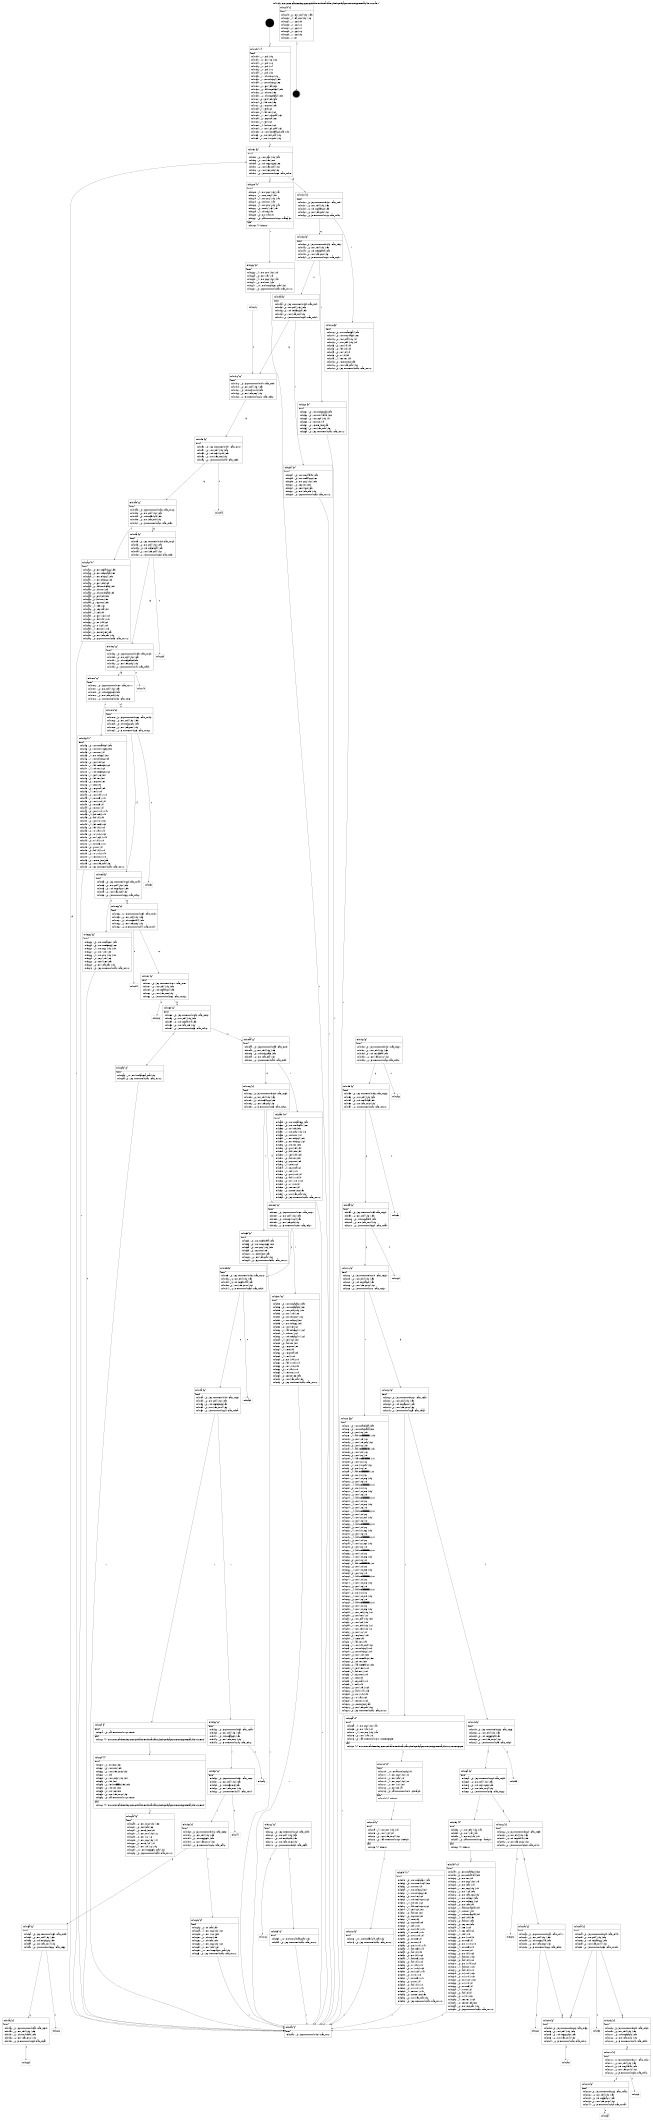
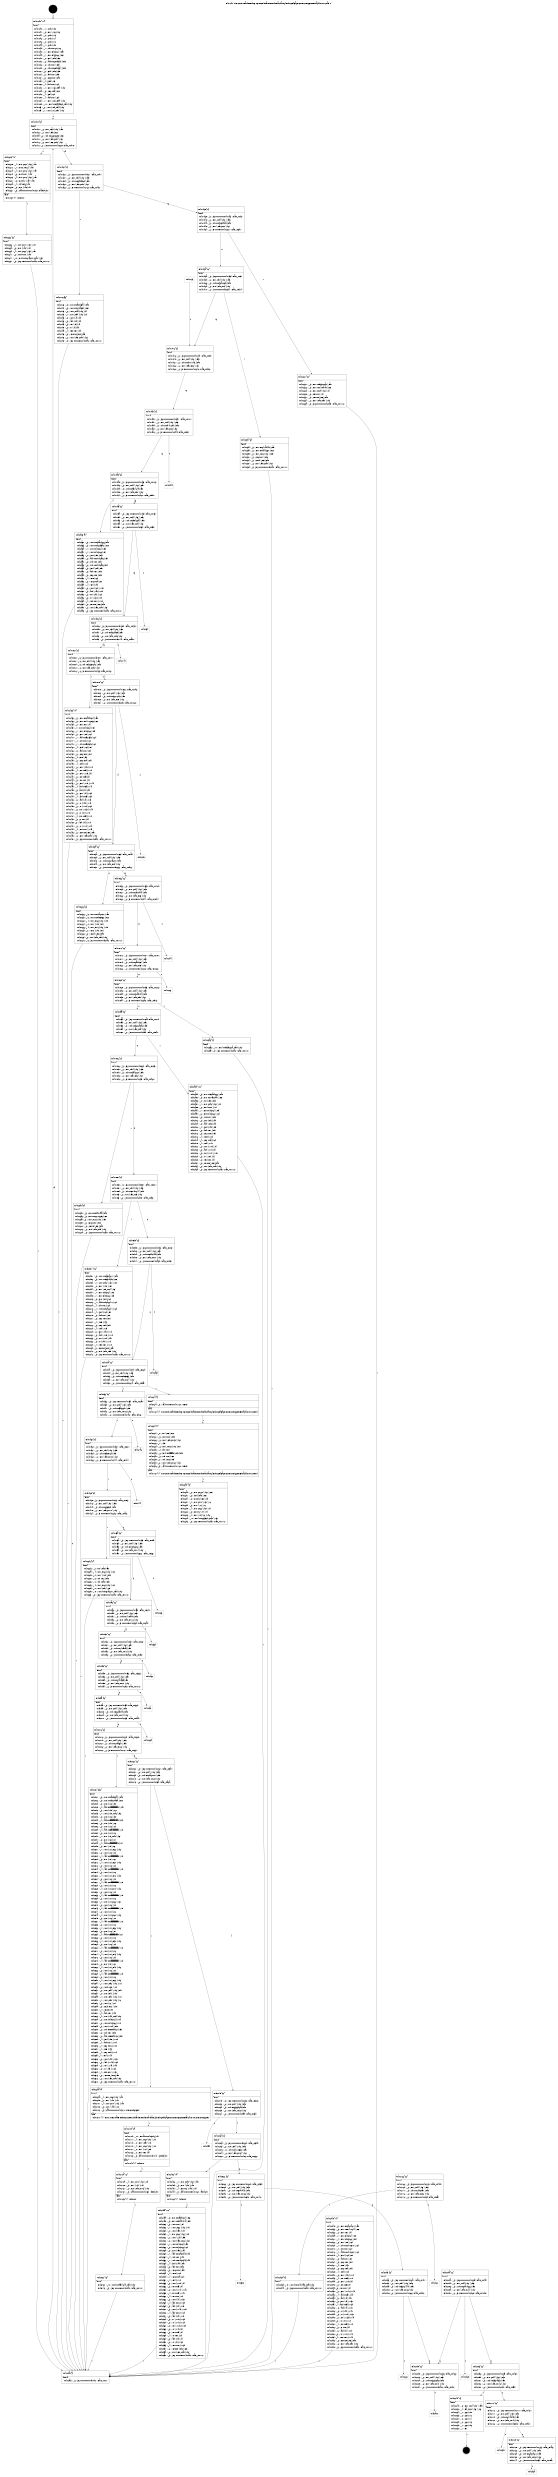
none -> (125, 1629)
none -> (483, 2393)
